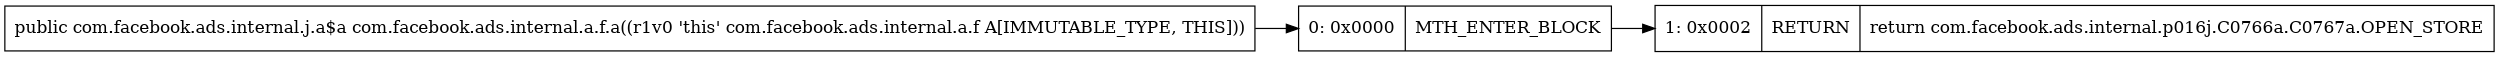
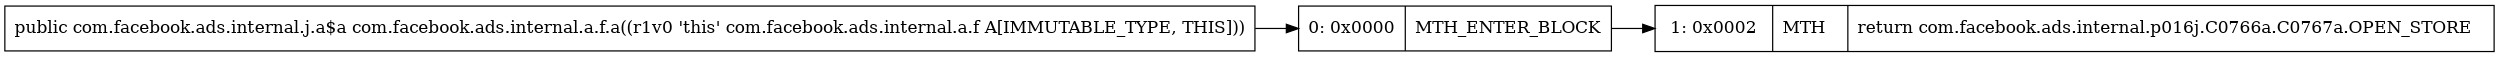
(1811, 28) -> (1804, 28)
